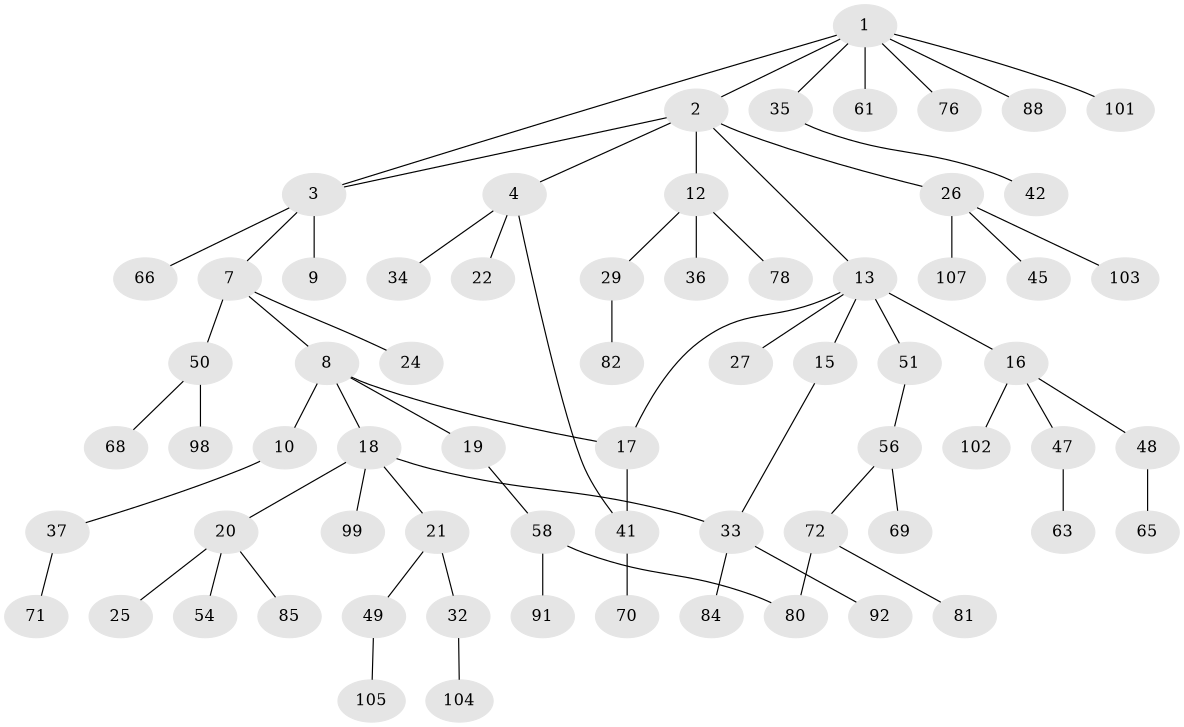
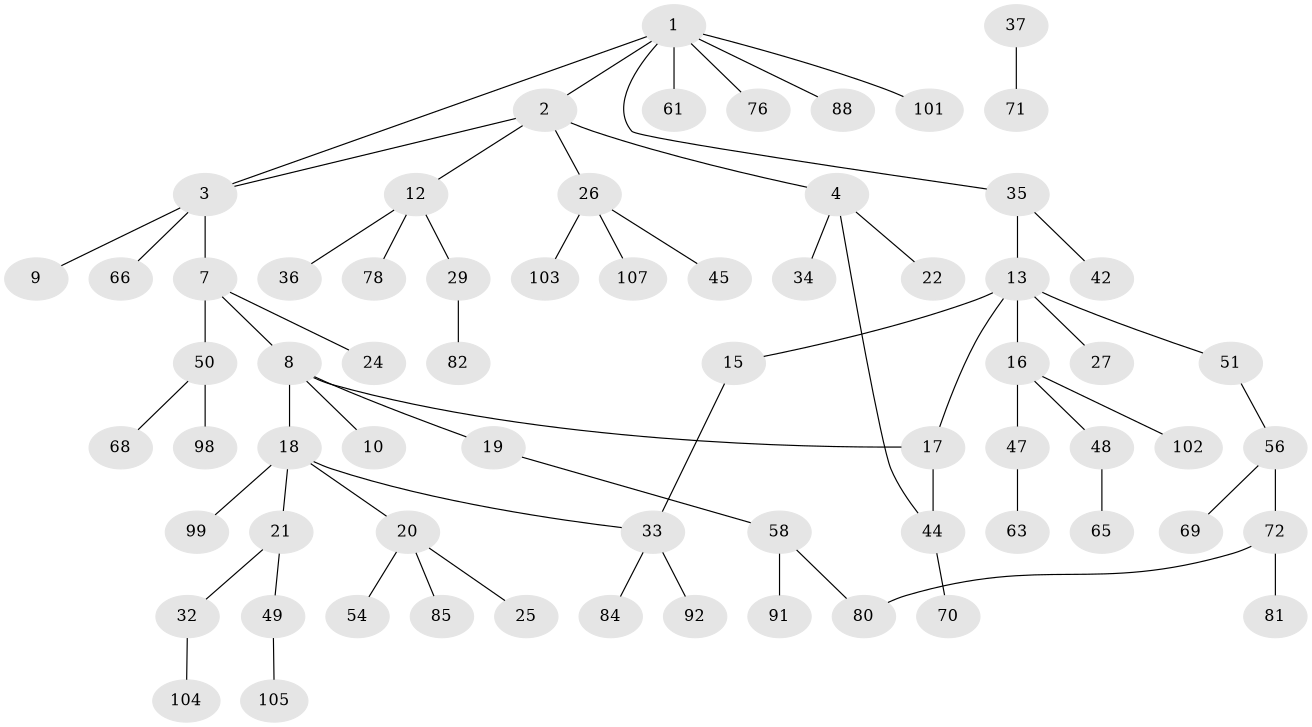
(781, 195) -> (1017, 237)
(174, 494) -> none
(627, 532) -> (933, 532)
